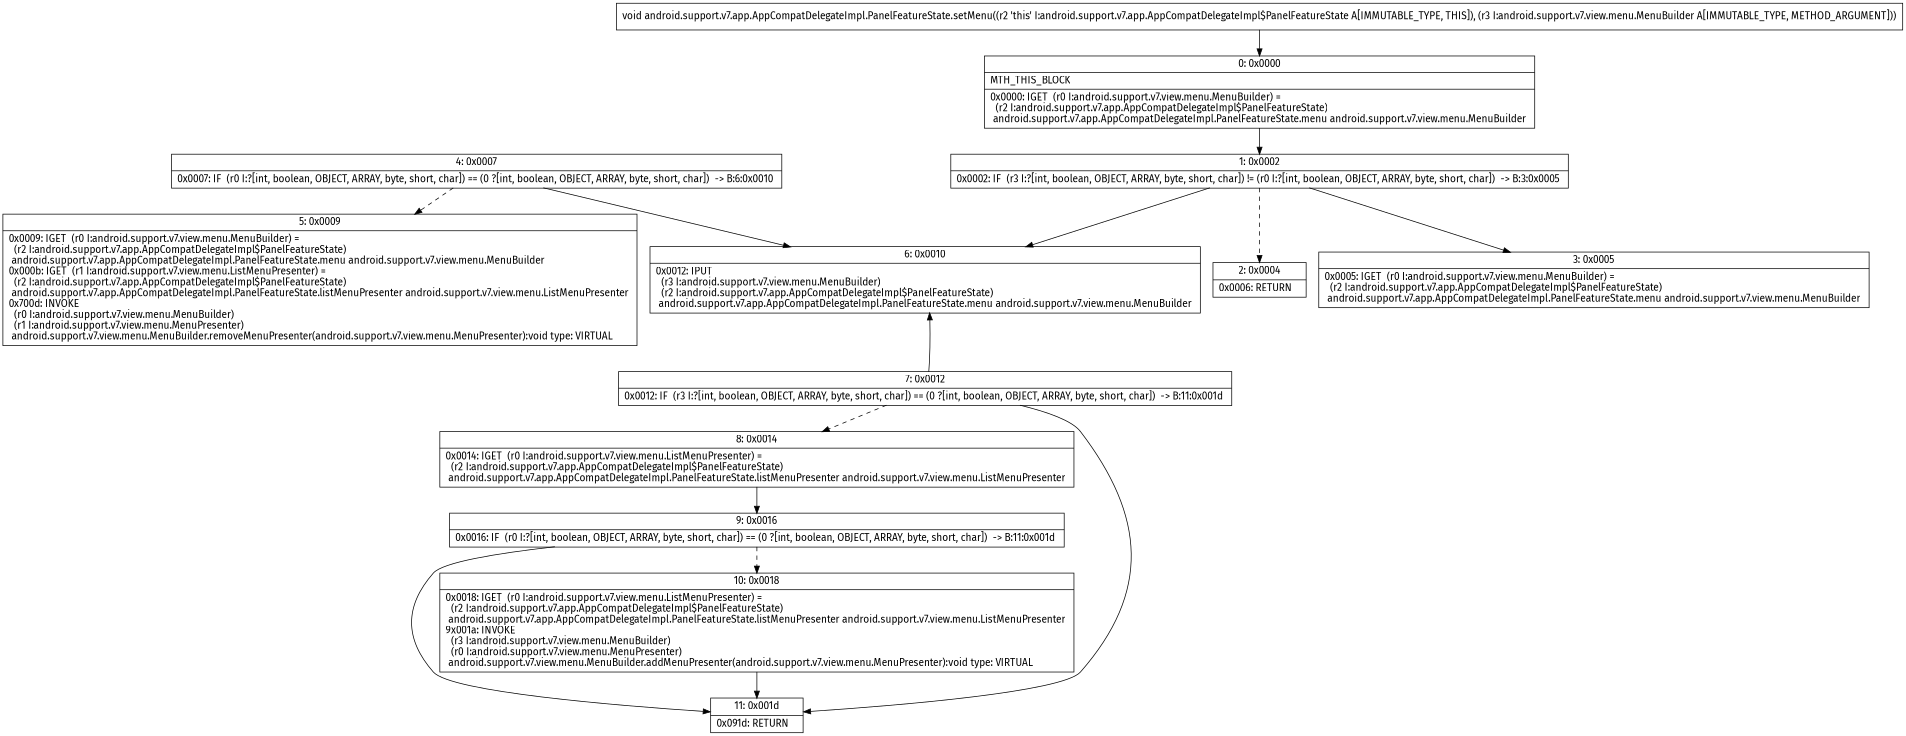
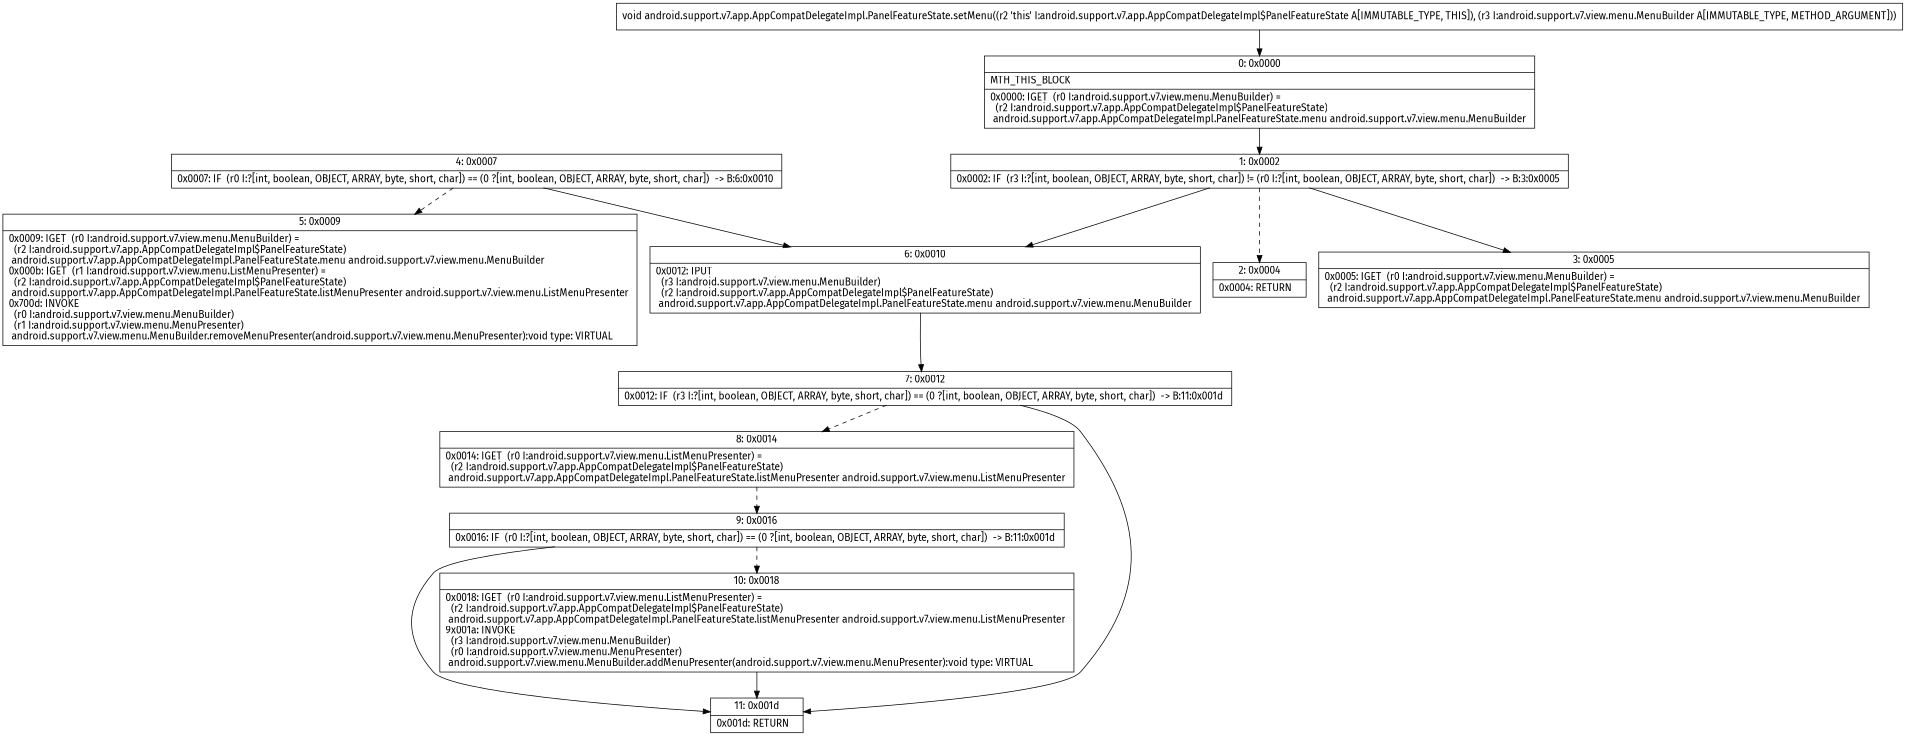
(1260, 288) -> (1260, 288)
(930, 346) -> (920, 339)
(757, 497) -> (757, 497)
(757, 724) -> (757, 724)
